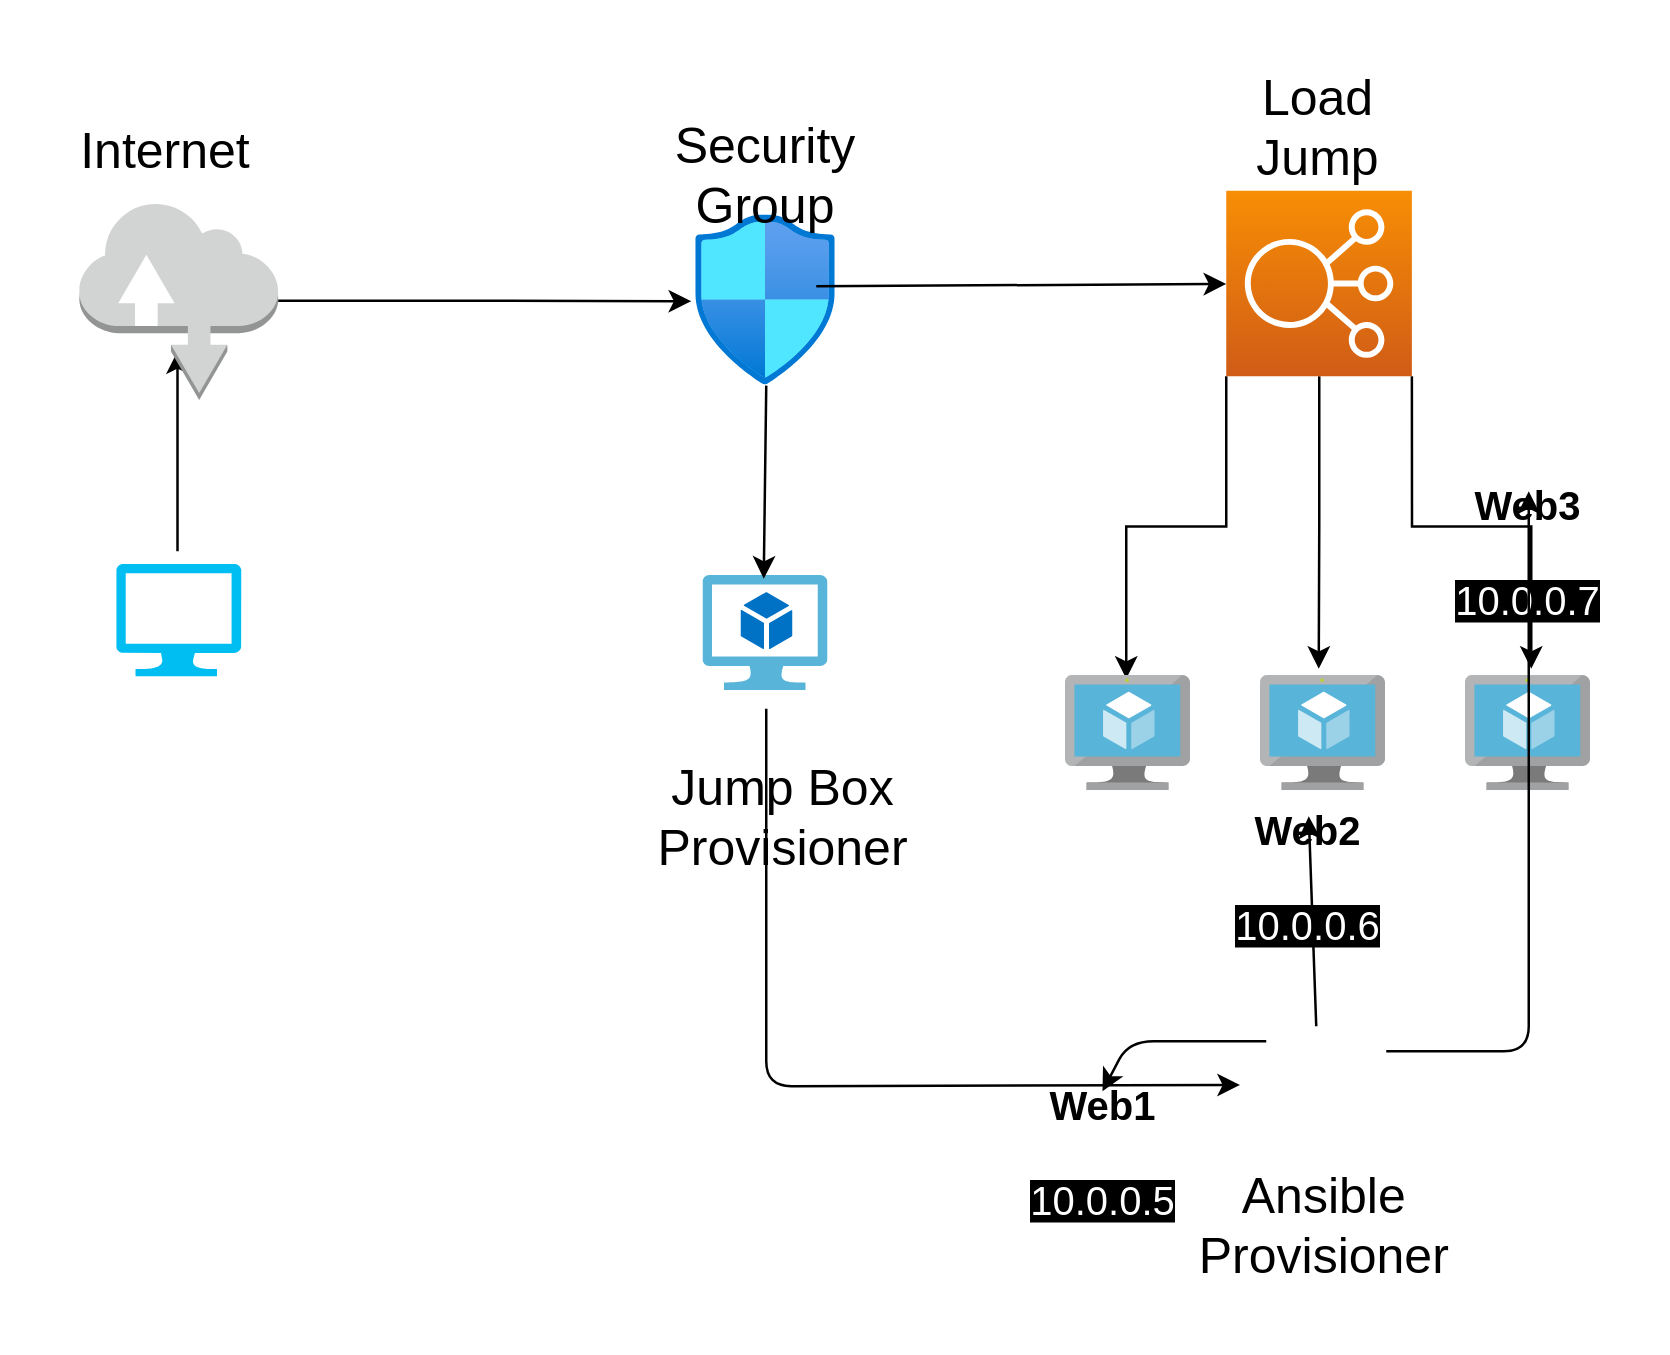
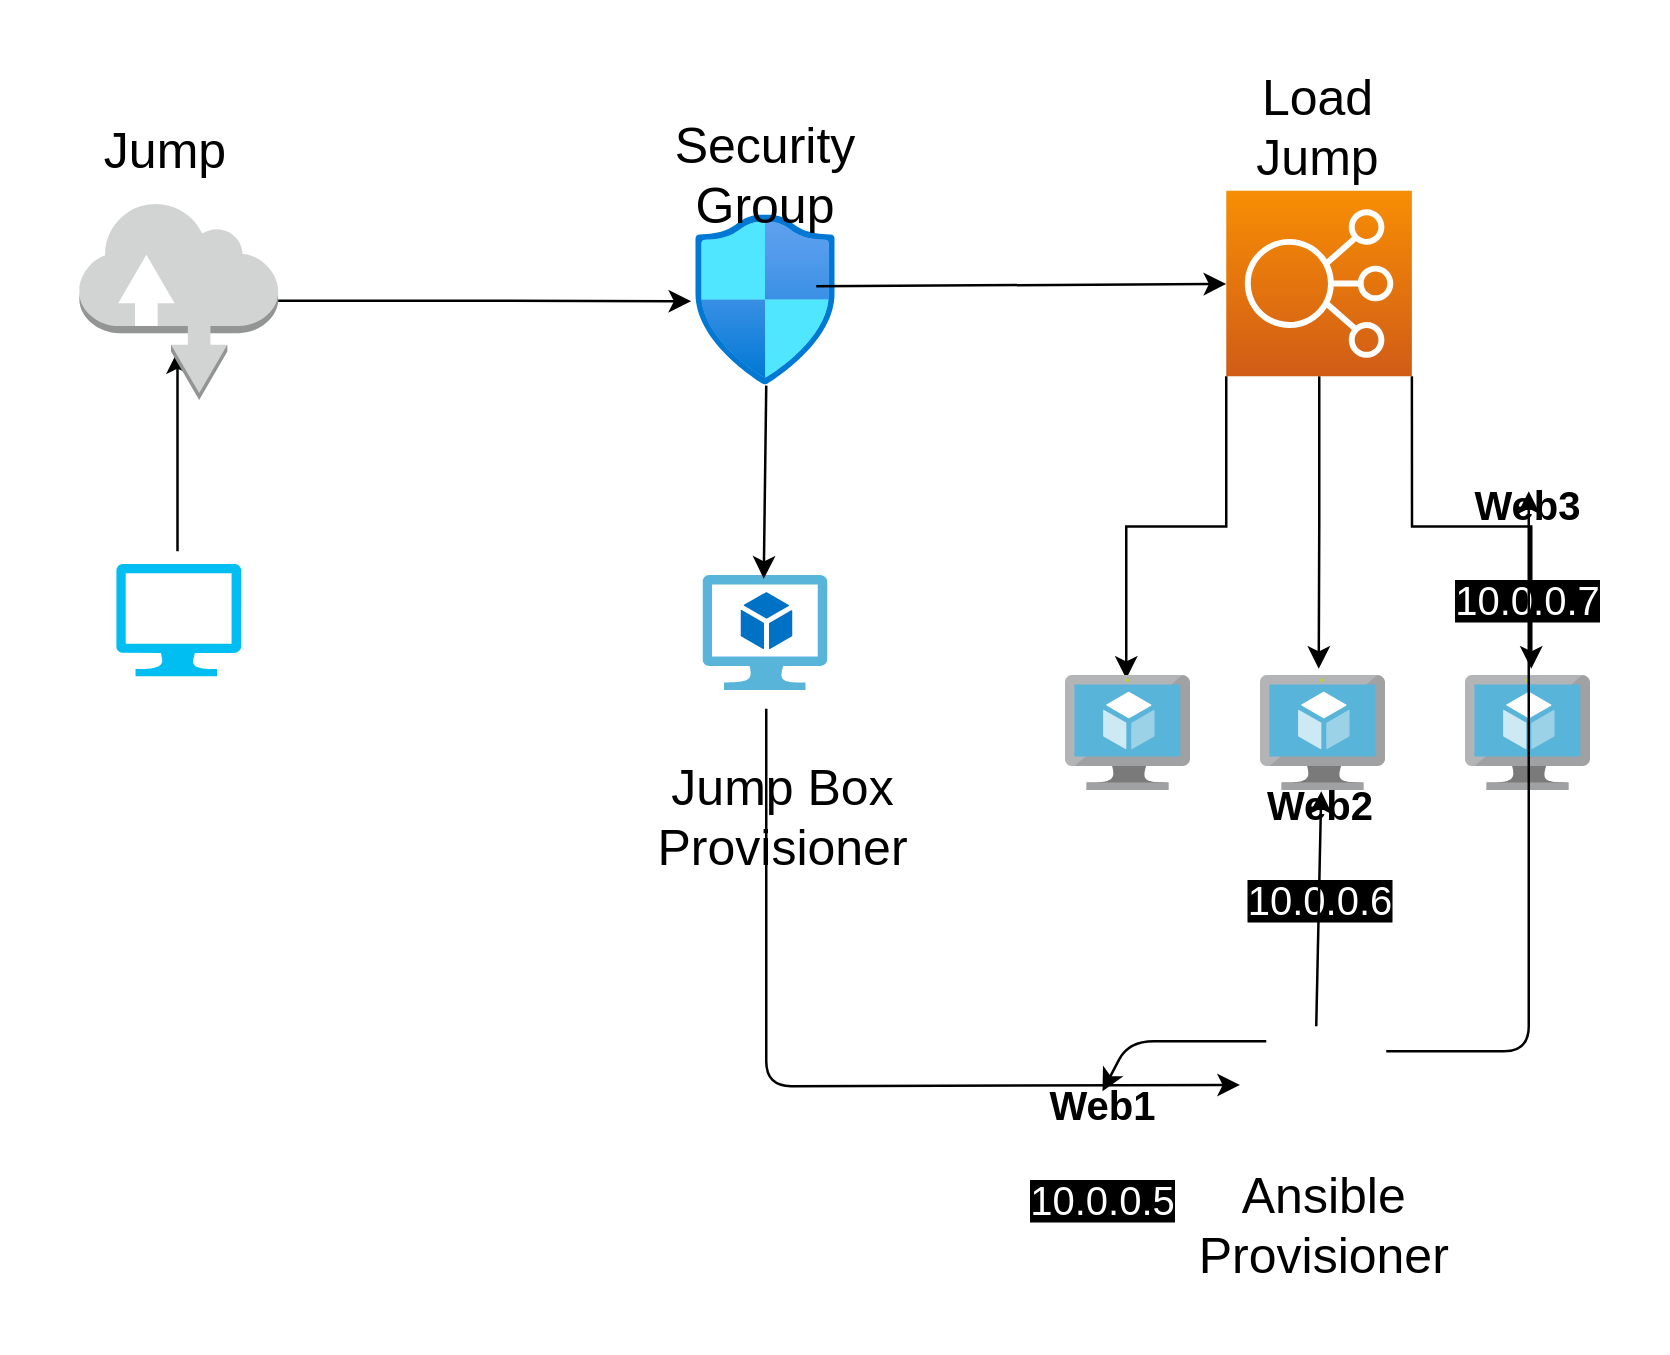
(166, 149) -> (166, 149)
(1309, 879) -> (1321, 854)
